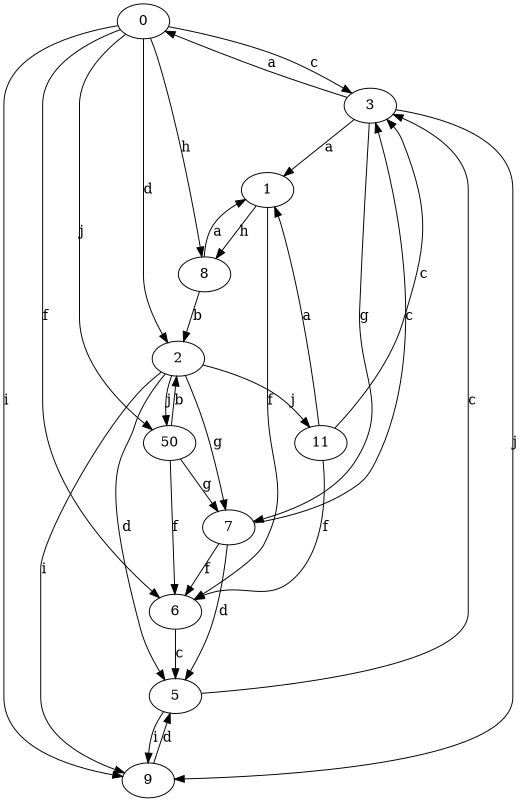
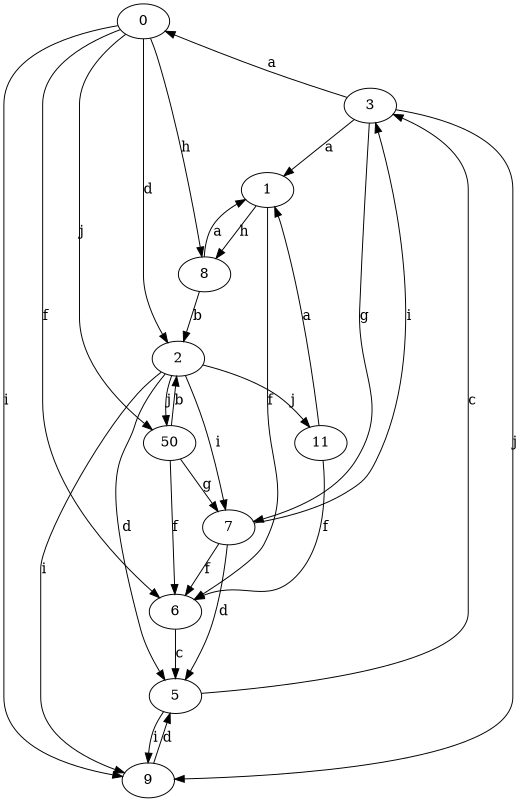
(259, 49) -> none
(414, 285) -> none
(409, 317) -> (409, 317)
(218, 443) -> (218, 443)
